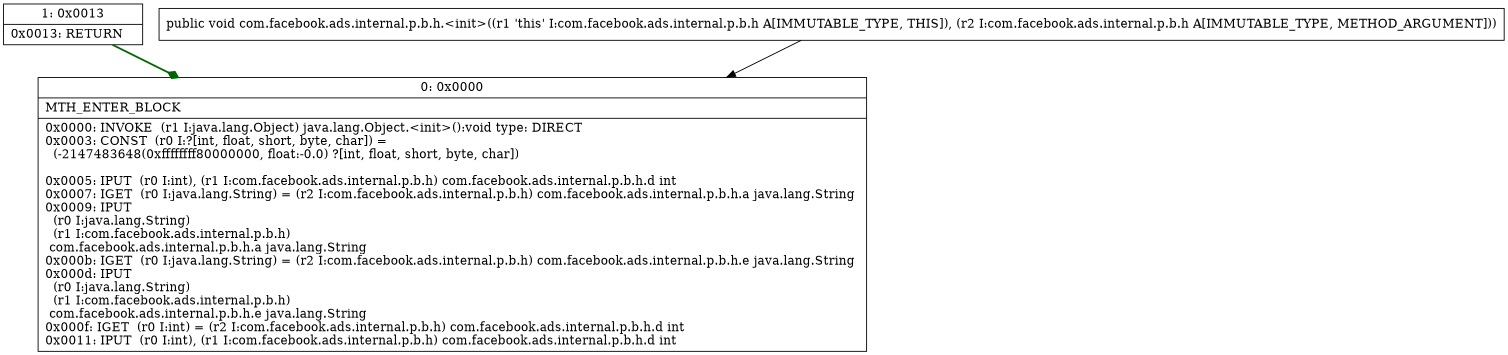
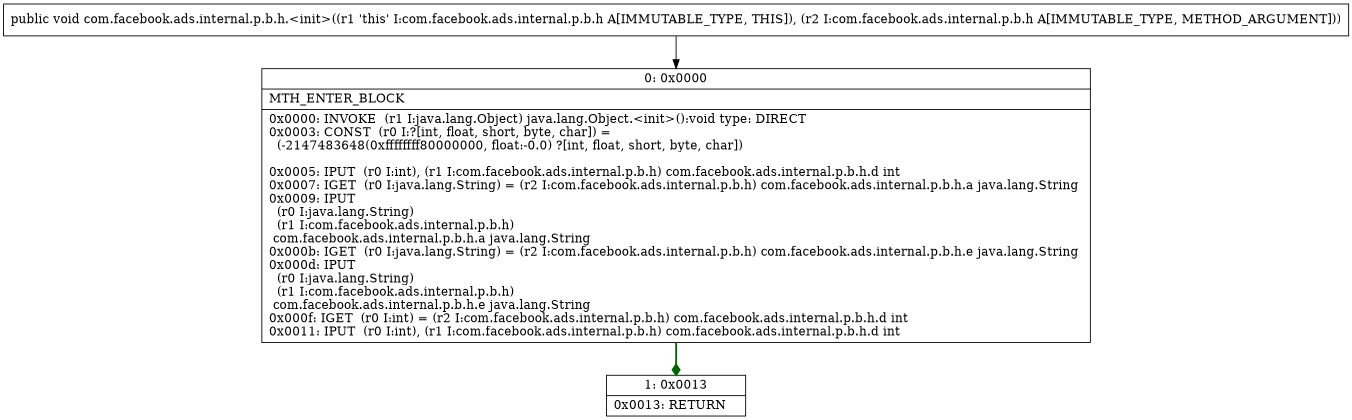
(141, 59) -> (676, 354)
